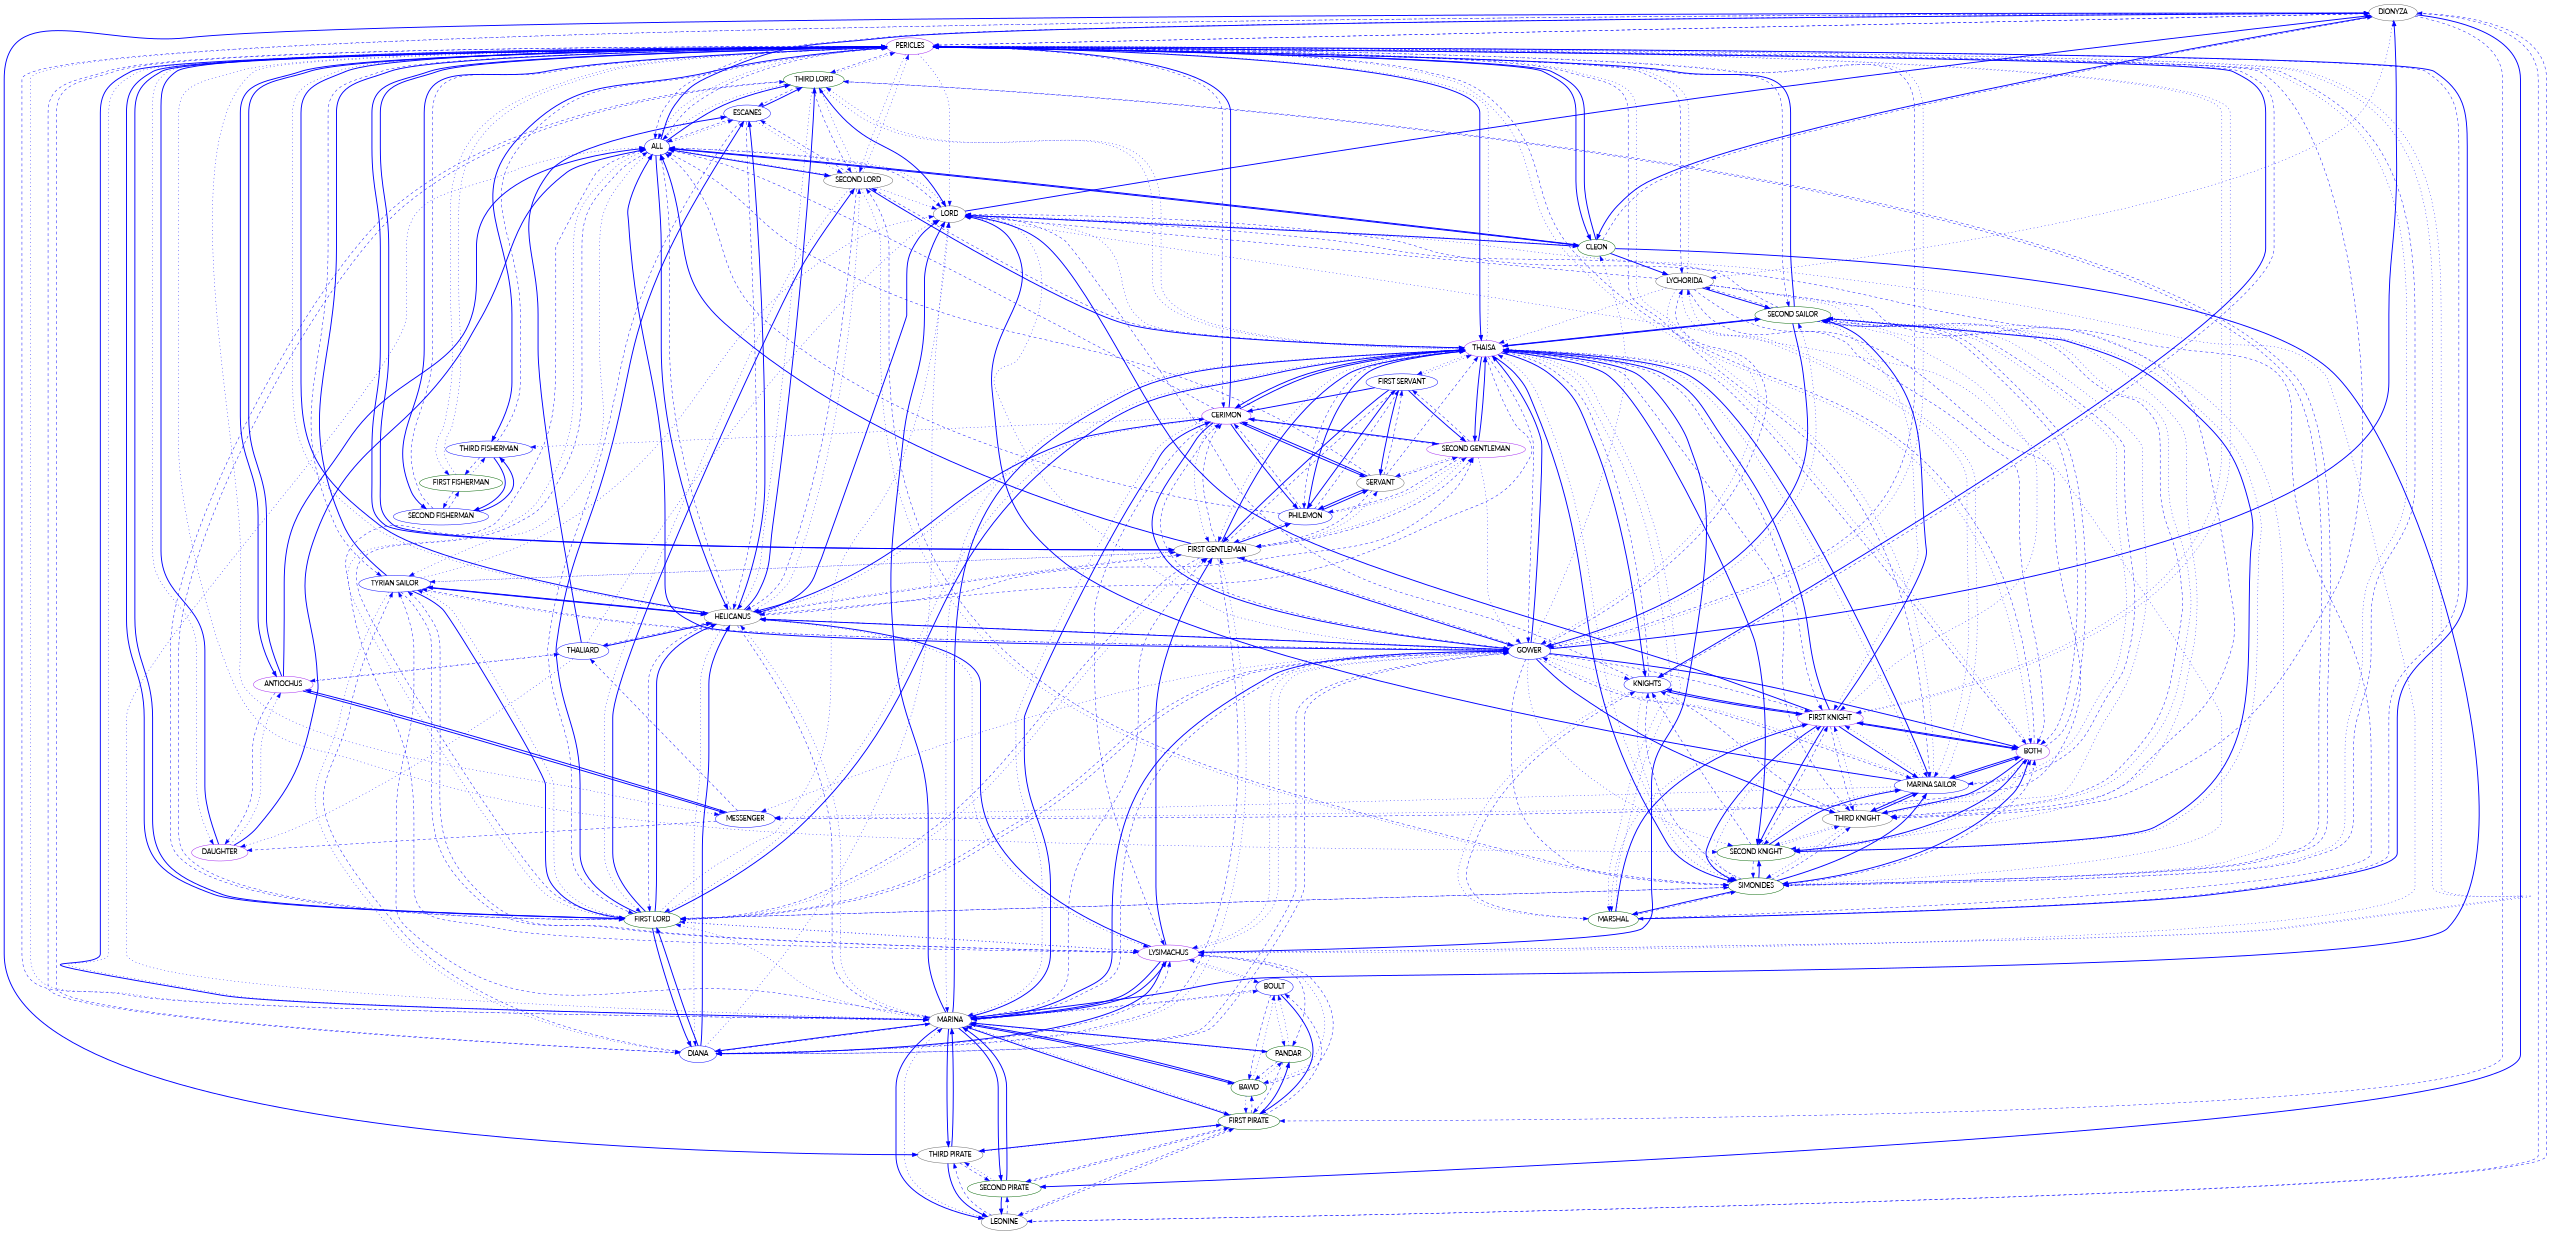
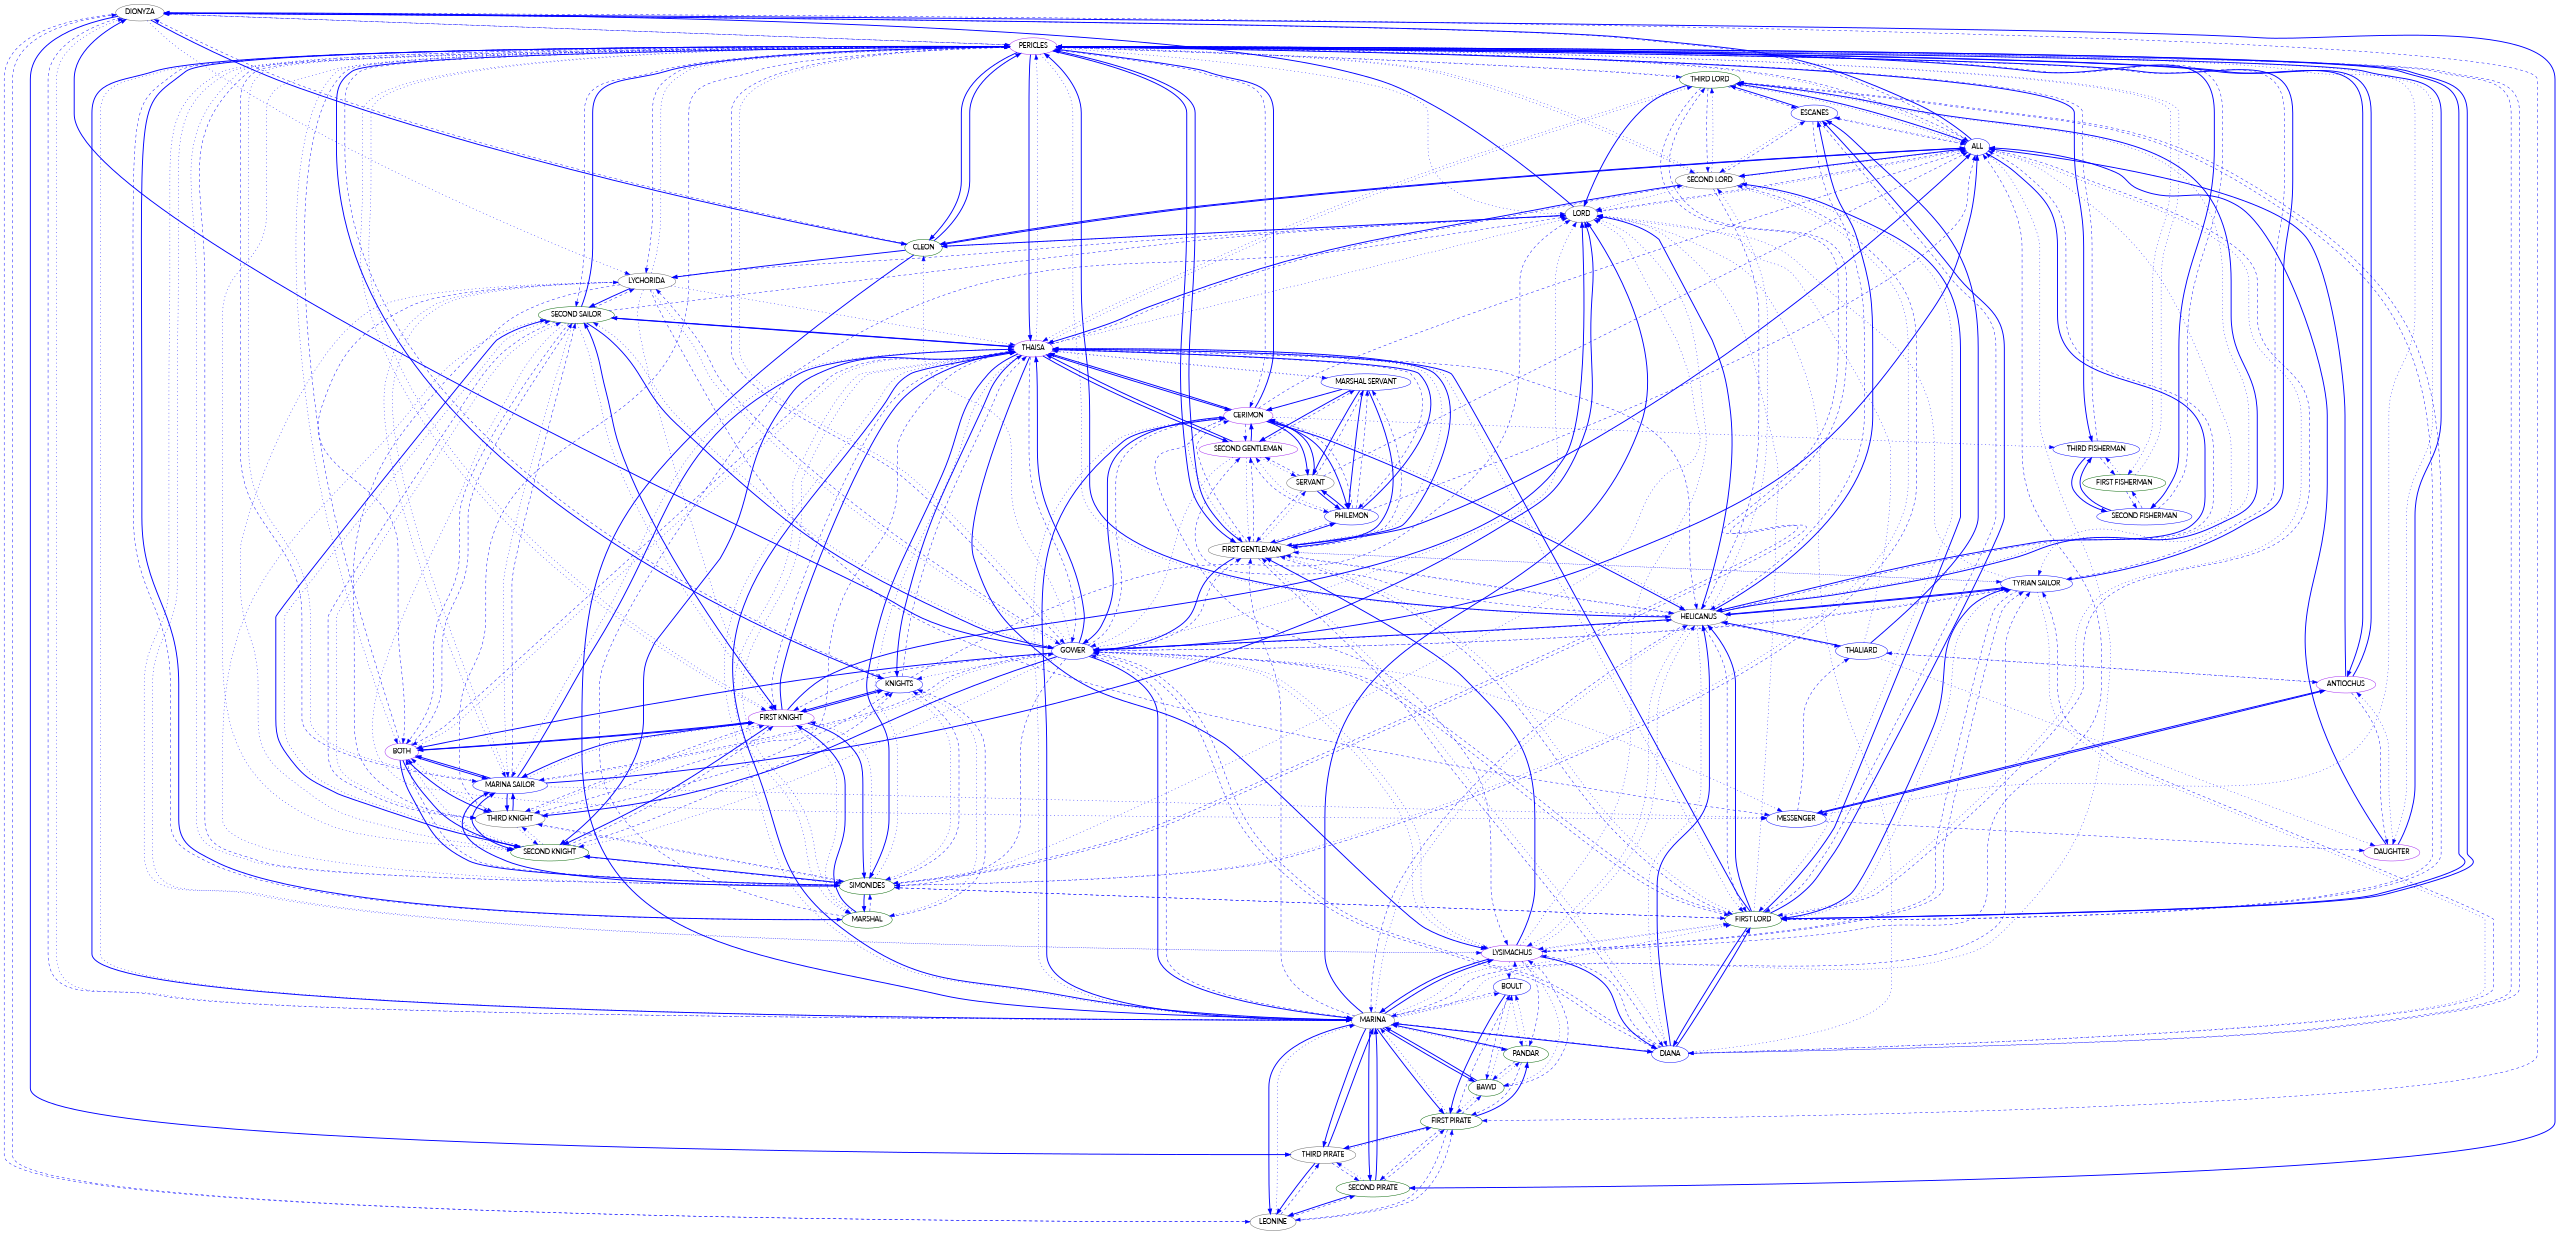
(1402, 382) -> (1366, 382)
(1431, 418) -> none
(980, 742) -> (1651, 809)
